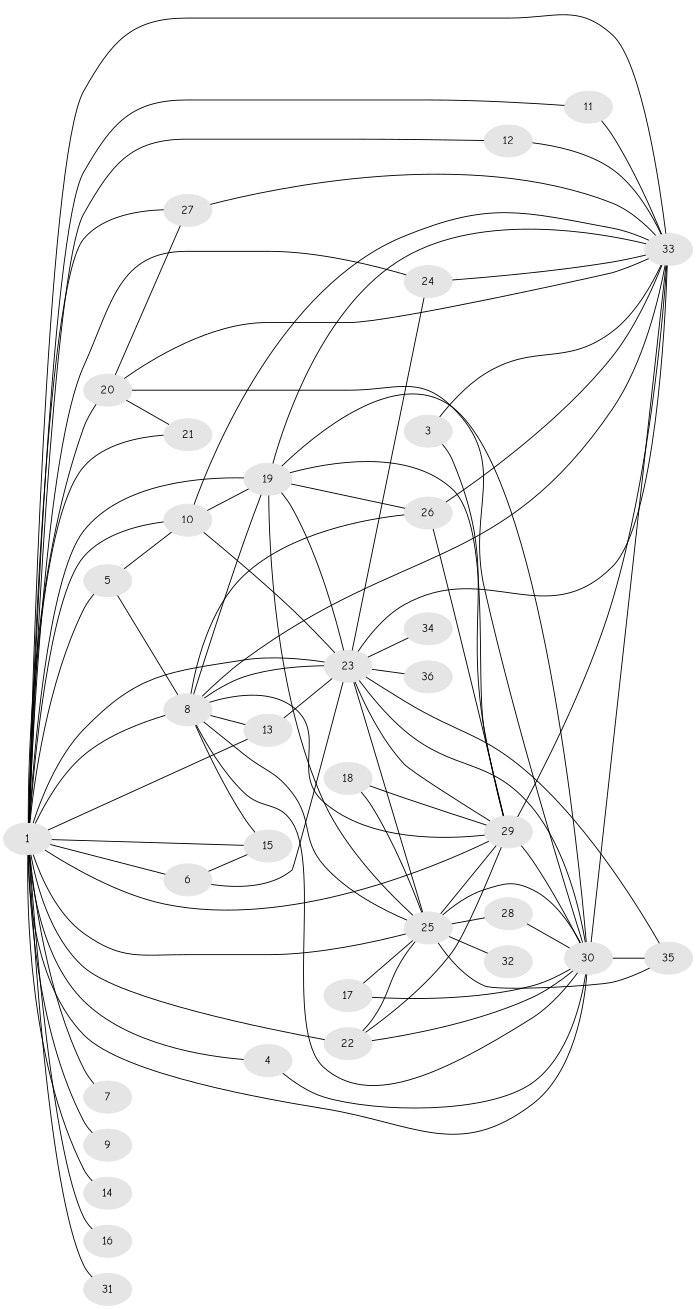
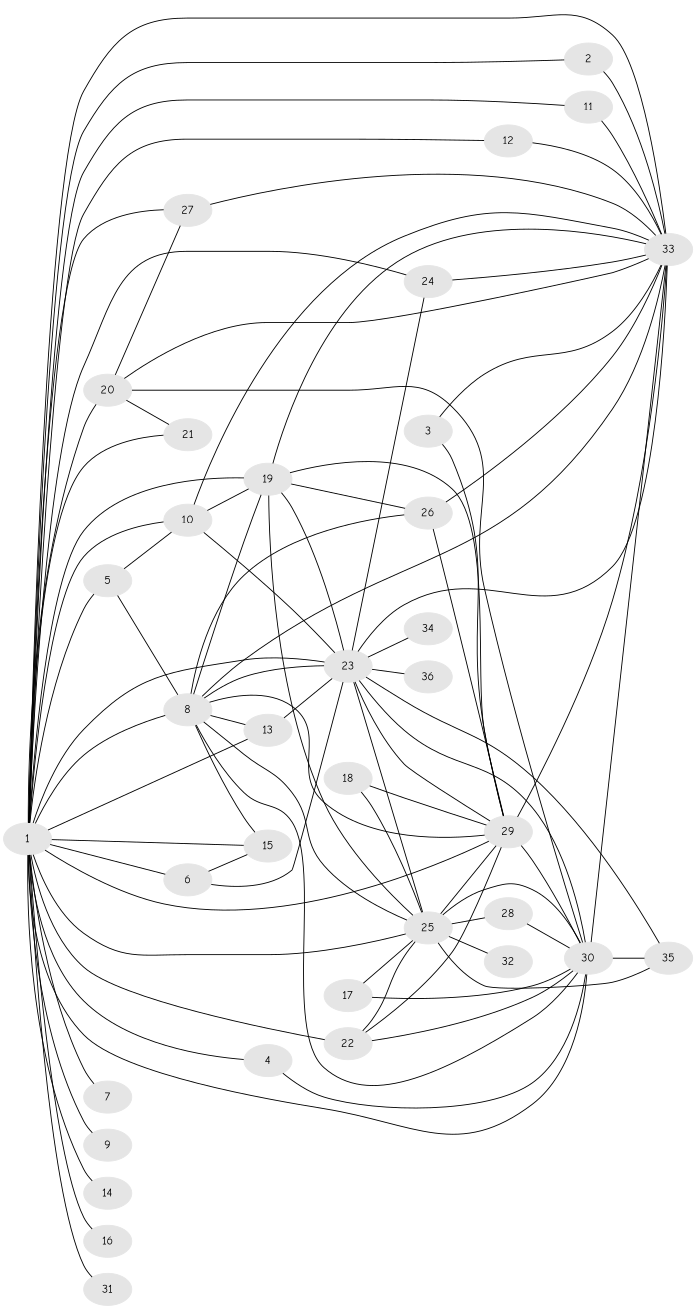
none -> (588, 59)
(528, 570) -> none
